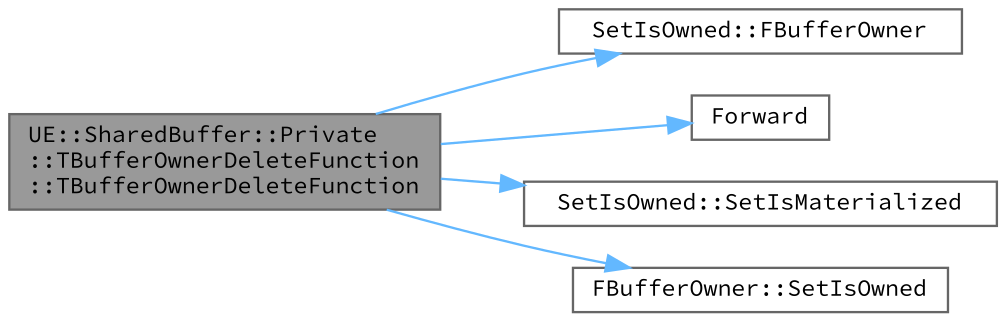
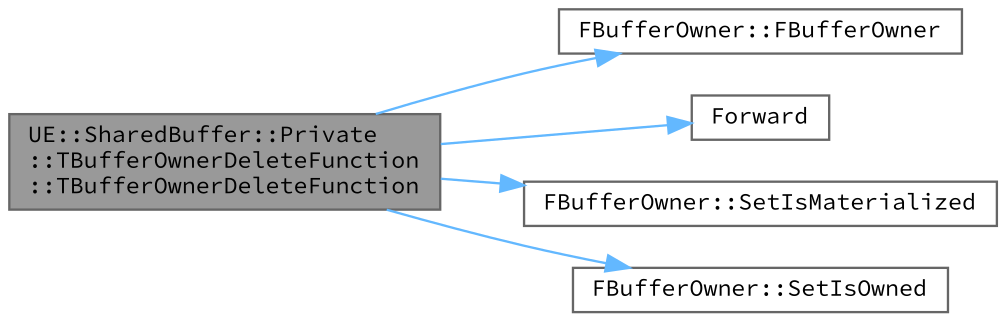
(760, 31) -> (760, 31)
(760, 204) -> (760, 204)
